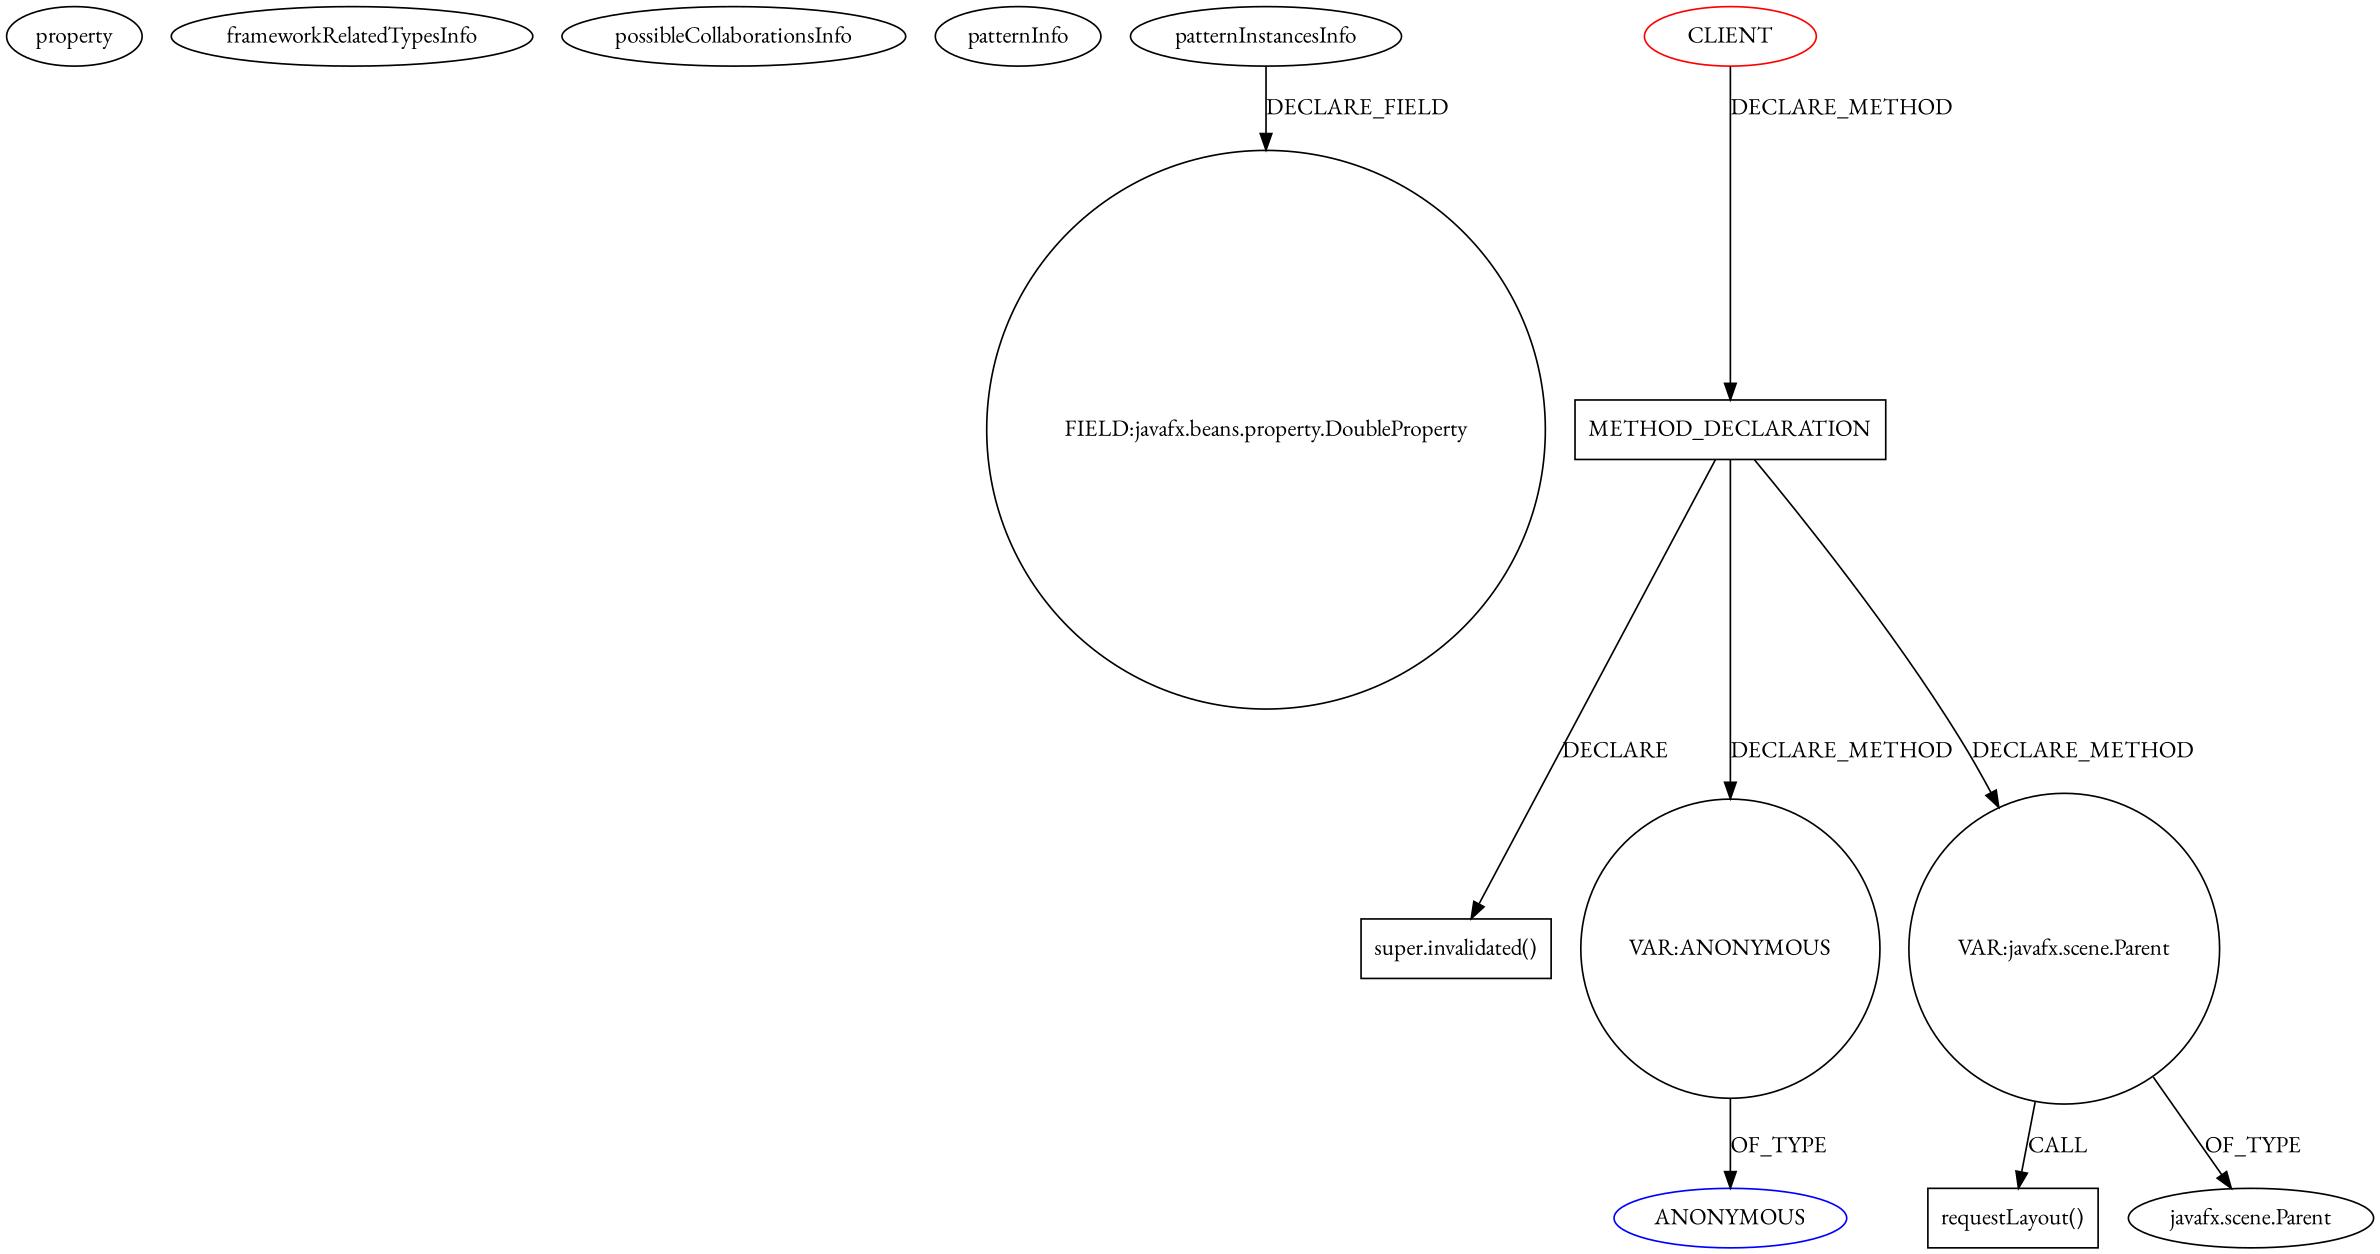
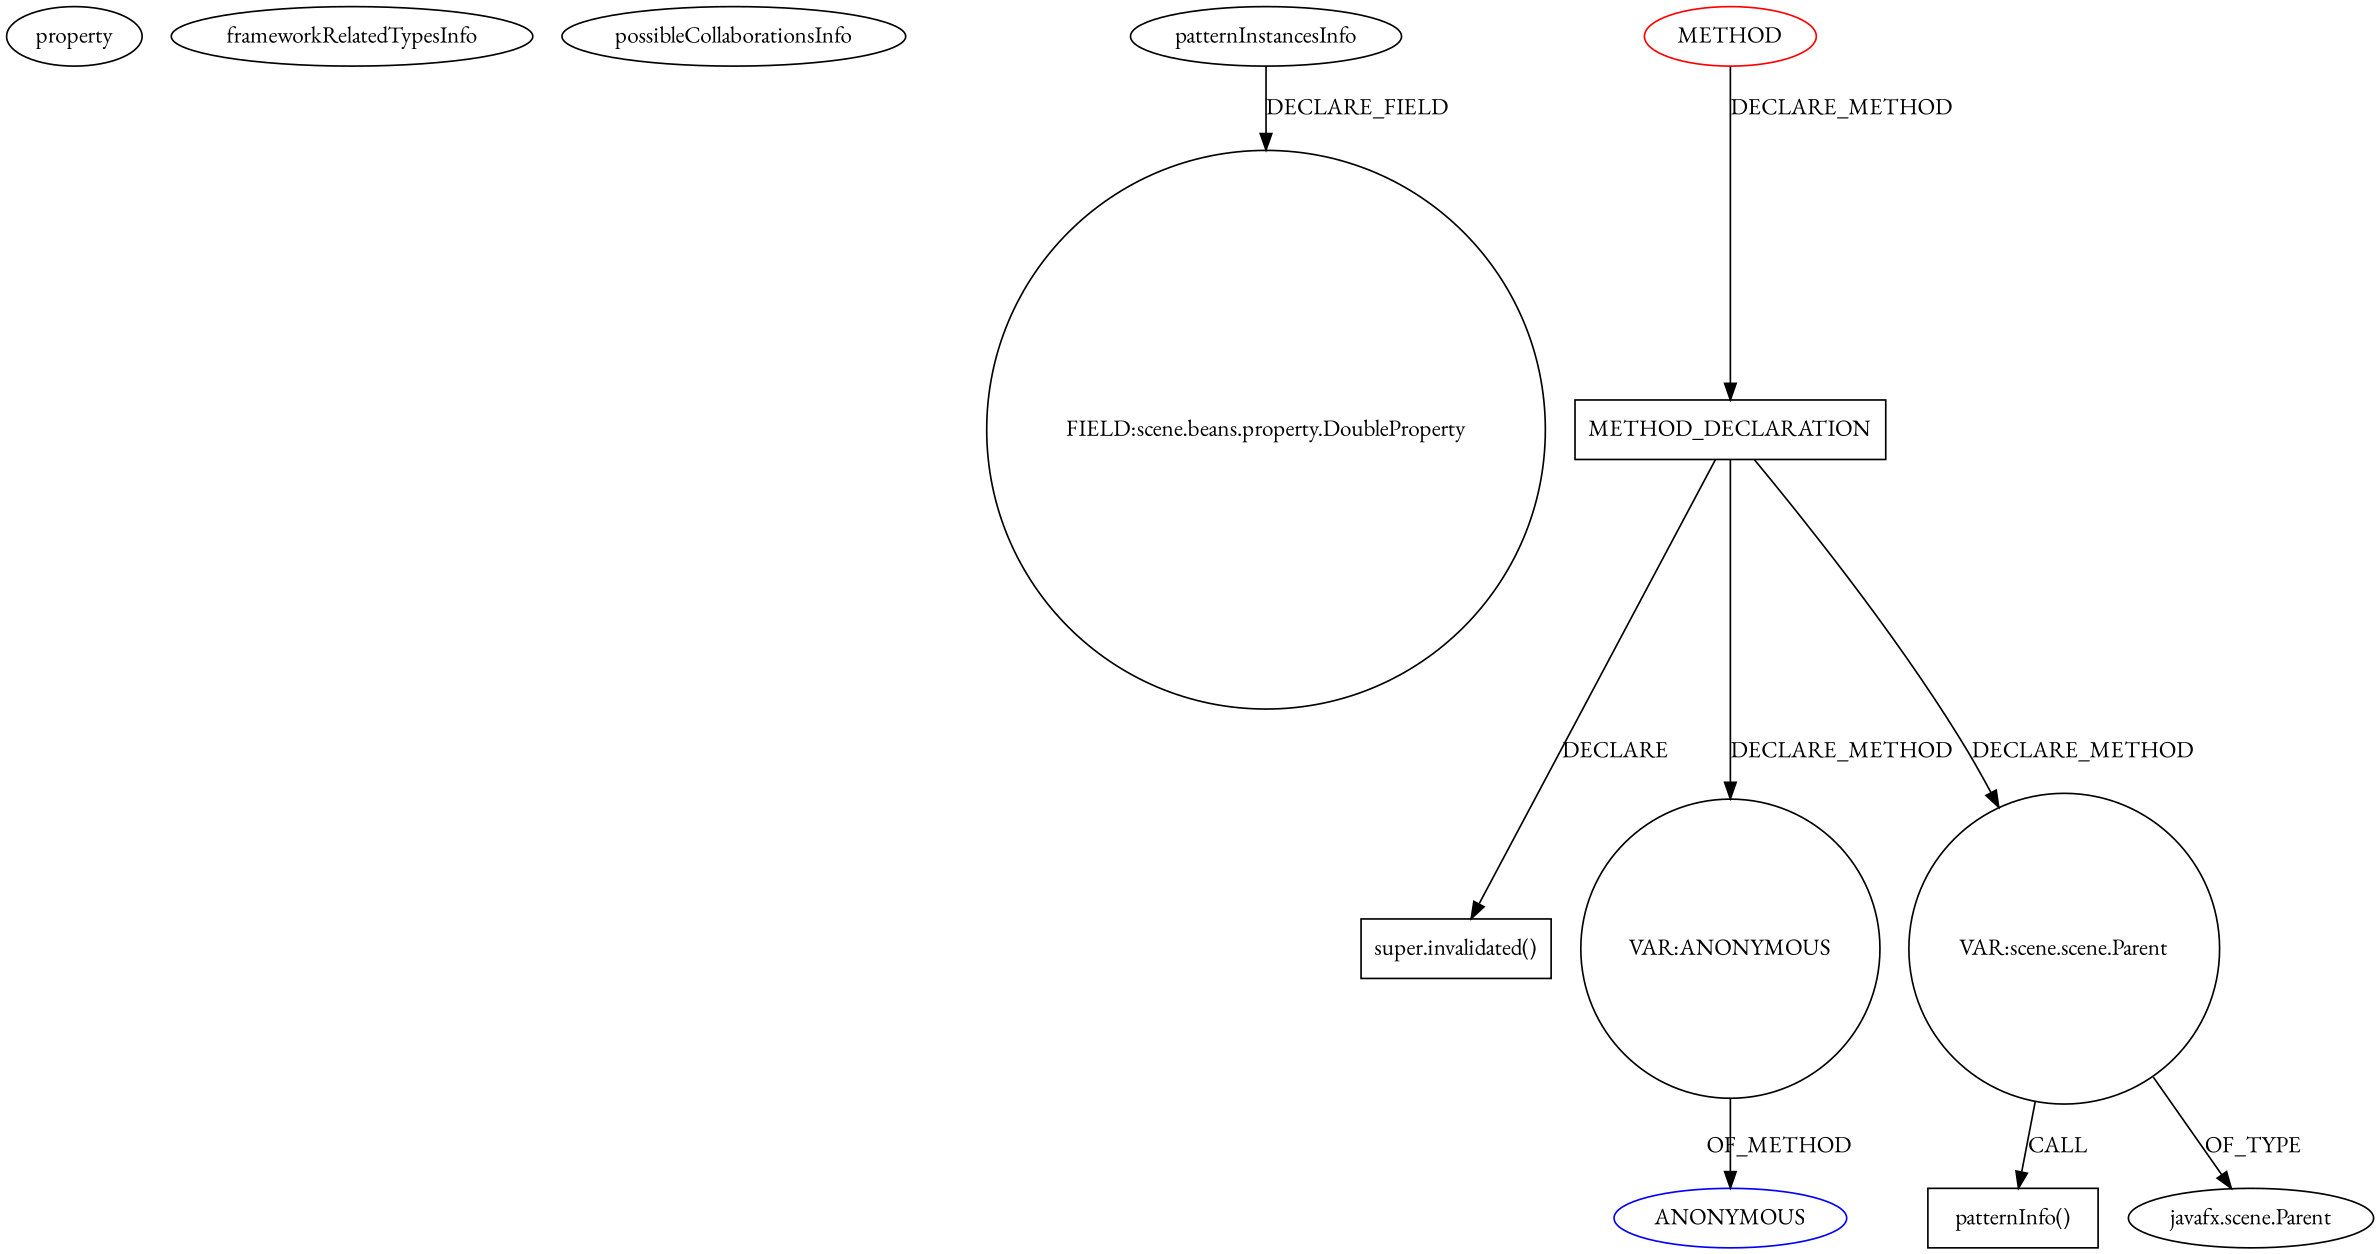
(1018, 36) -> none
(1730, 36) -> (1730, 36)
(1266, 430) -> (1266, 430)
(2064, 949) -> (2064, 949)
(1779, 1146) -> (1779, 1146)
(2013, 1218) -> (2013, 1218)
